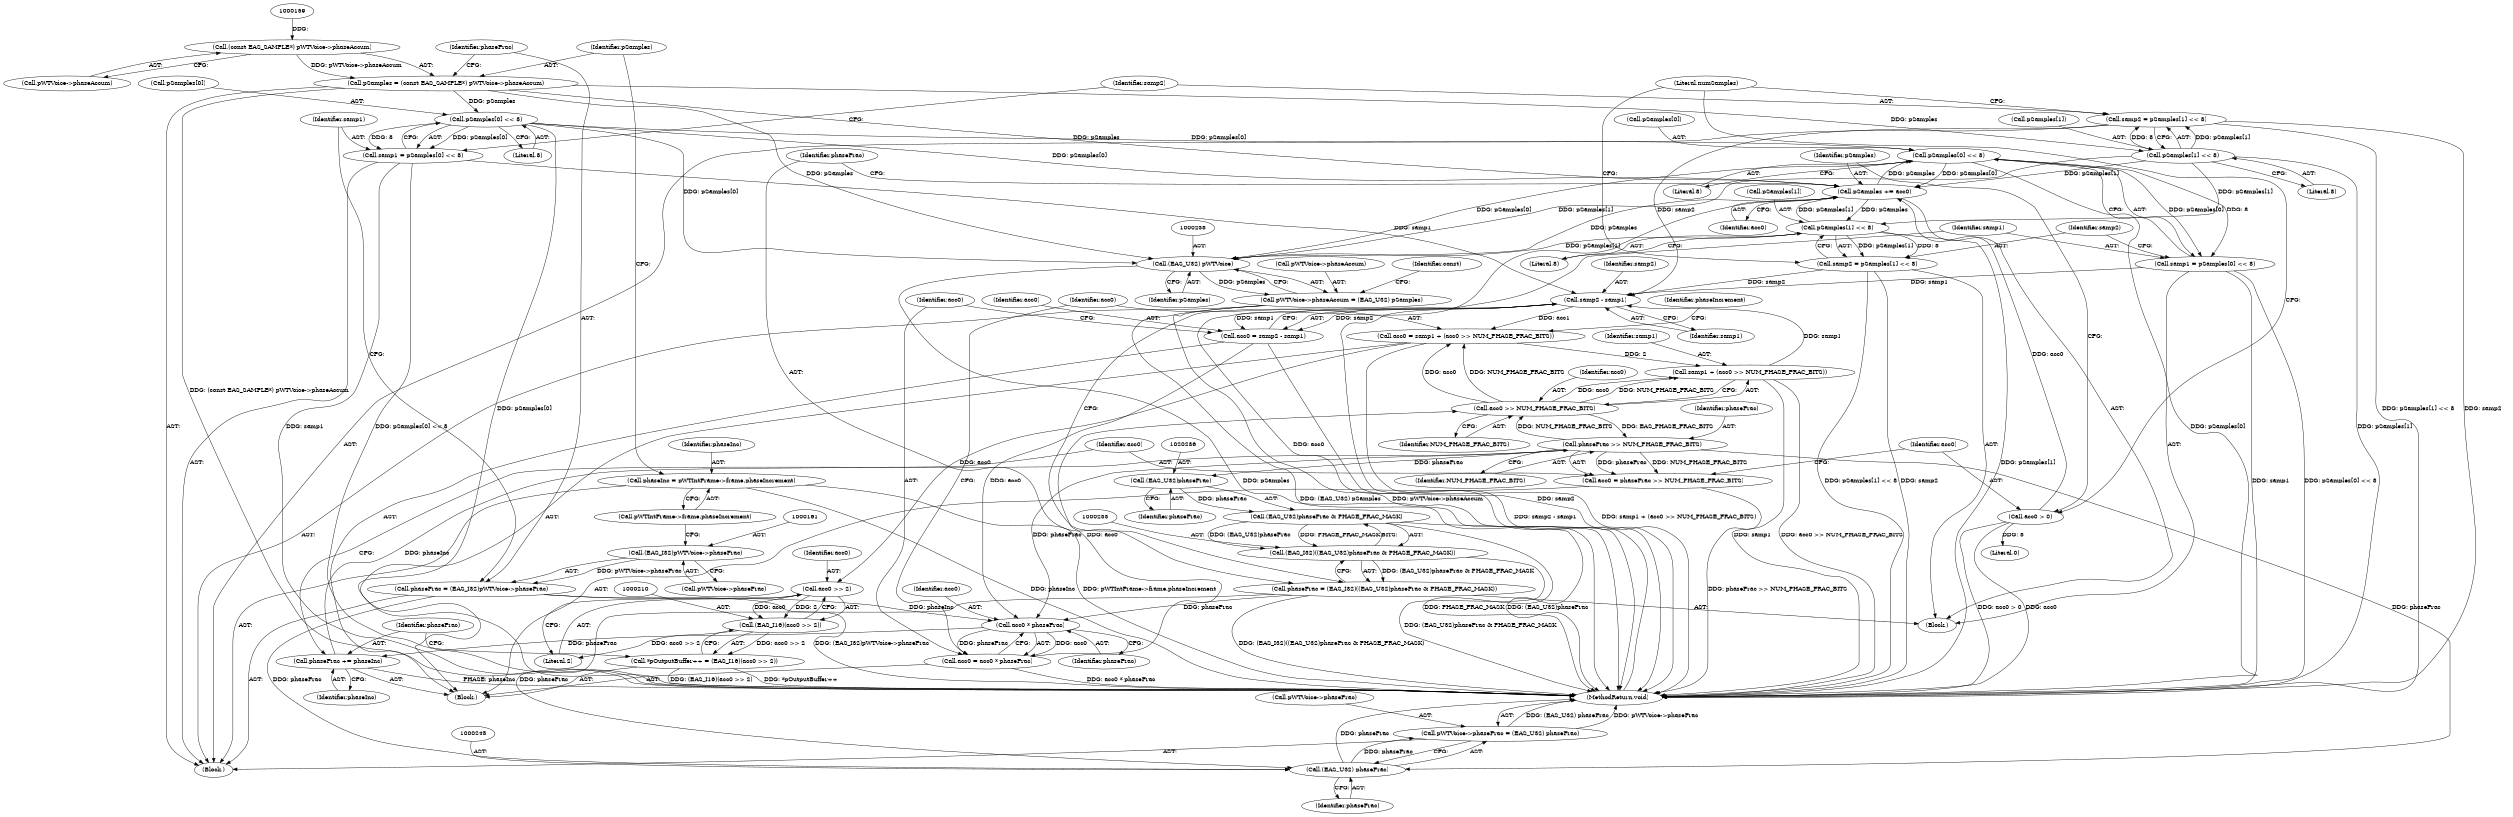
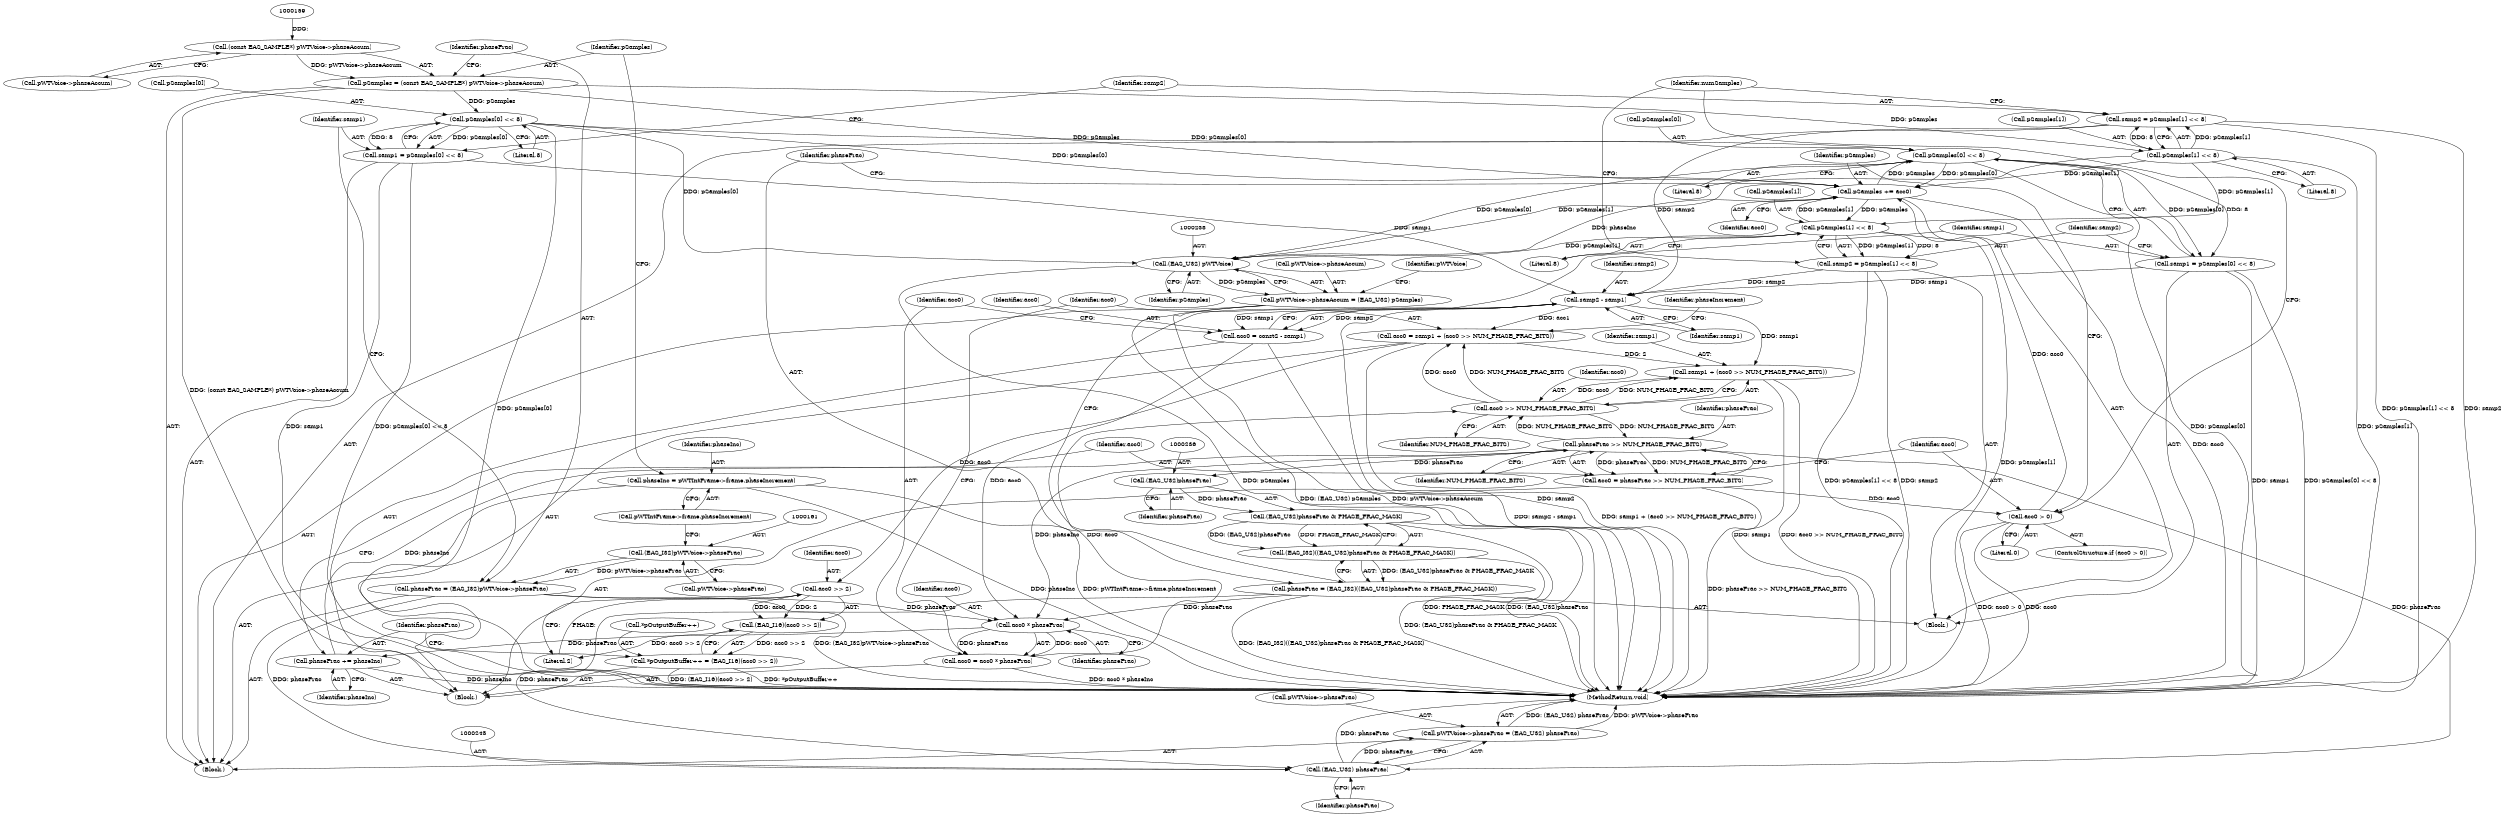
(1706, 83) -> (1706, 83)
(810, 178) -> none
(1614, 228) -> (1614, 228)
(1437, 264) -> (1437, 264)
(1746, 311) -> (1712, 313)
(1264, 336) -> (1264, 336)
(1199, 341) -> (2225, 630)
(1667, 427) -> (1667, 427)
(1183, 445) -> (1183, 445)
none -> (1744, 456)
none -> (1860, 500)
(1095, 517) -> none
(1057, 535) -> (1057, 535)
(1390, 535) -> (1390, 535)
(2013, 535) -> (2013, 535)
none -> (2021, 538)
none -> (2101, 553)
(636, 589) -> none
(931, 607) -> (931, 607)
(818, 609) -> none
(585, 625) -> (585, 625)
none -> (663, 625)
(1010, 645) -> none
(489, 680) -> (489, 680)
(1121, 680) -> (1121, 680)
